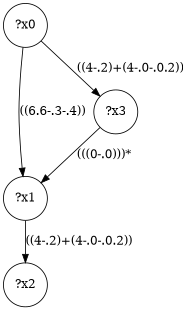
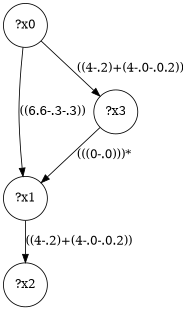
(53, 112) -> (53, 112)
